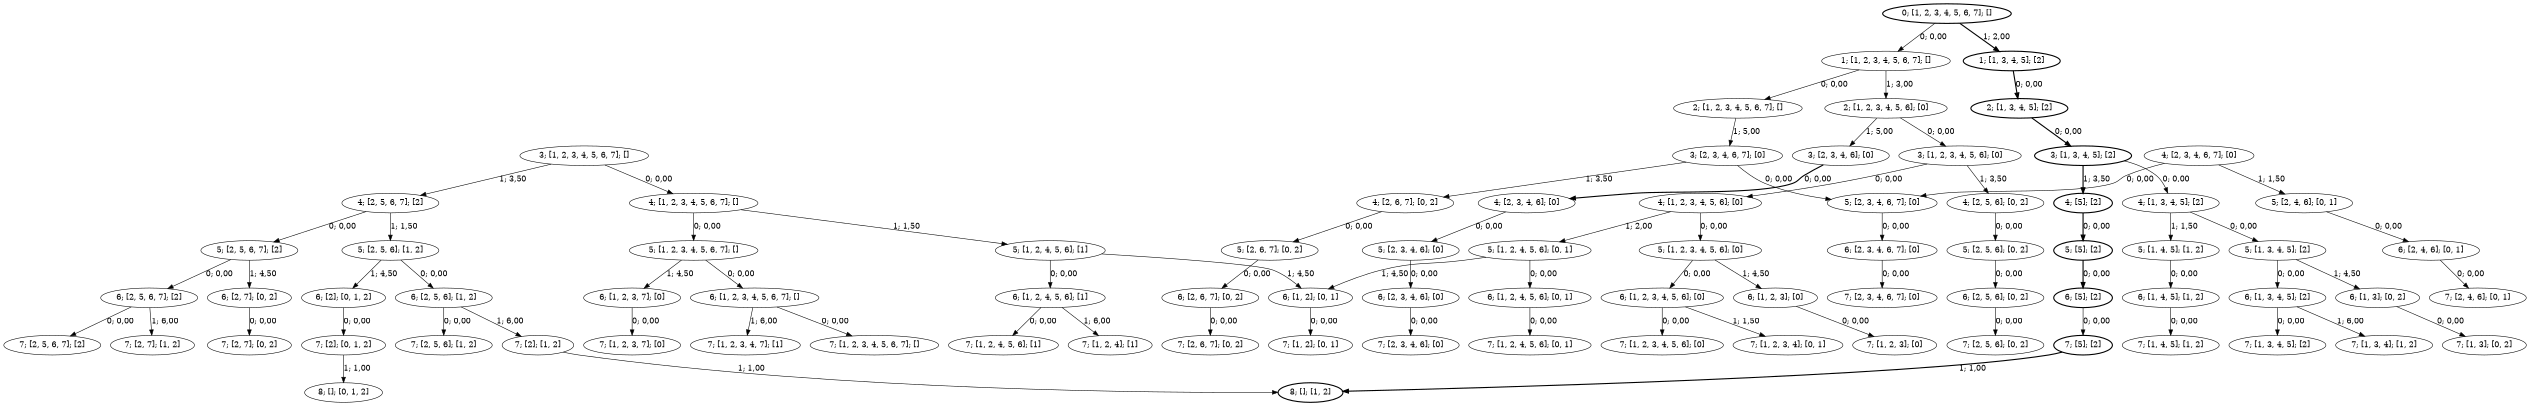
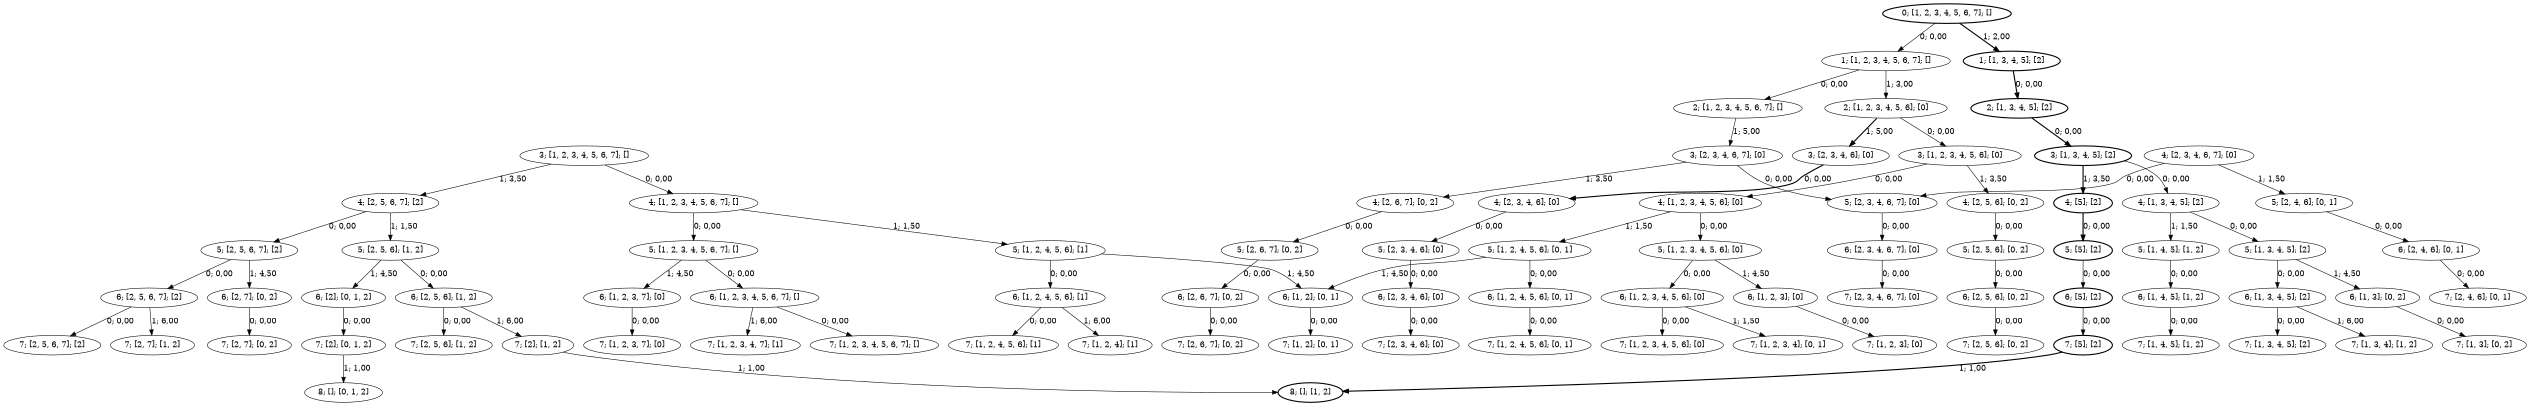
(1865, 130) -> (1865, 130)
(1639, 227) -> (1639, 227)
(2083, 271) -> (2083, 271)
